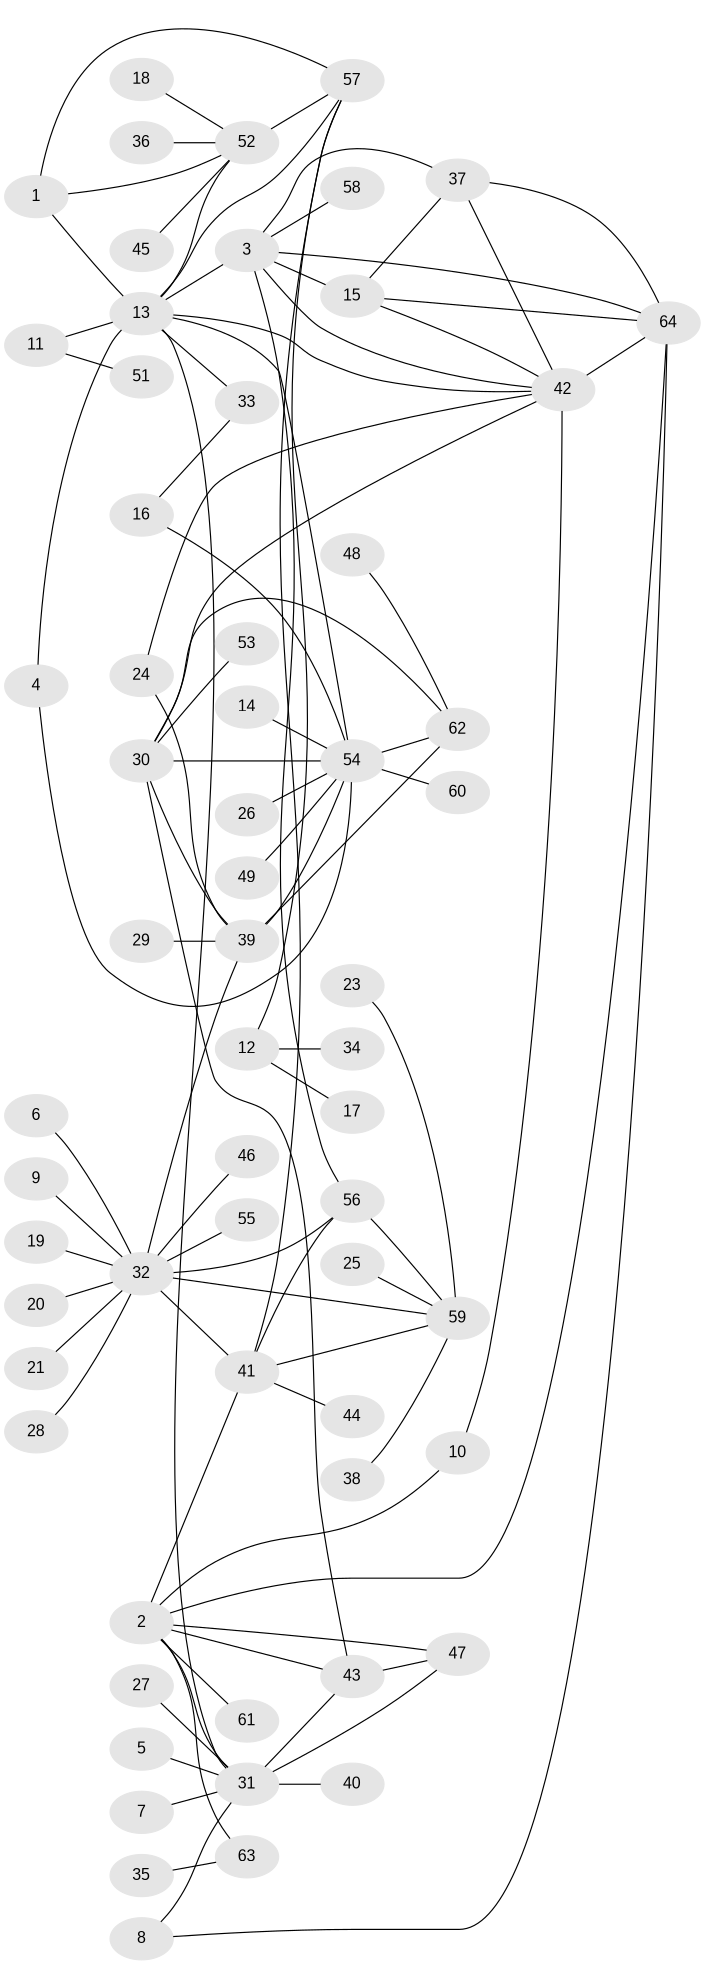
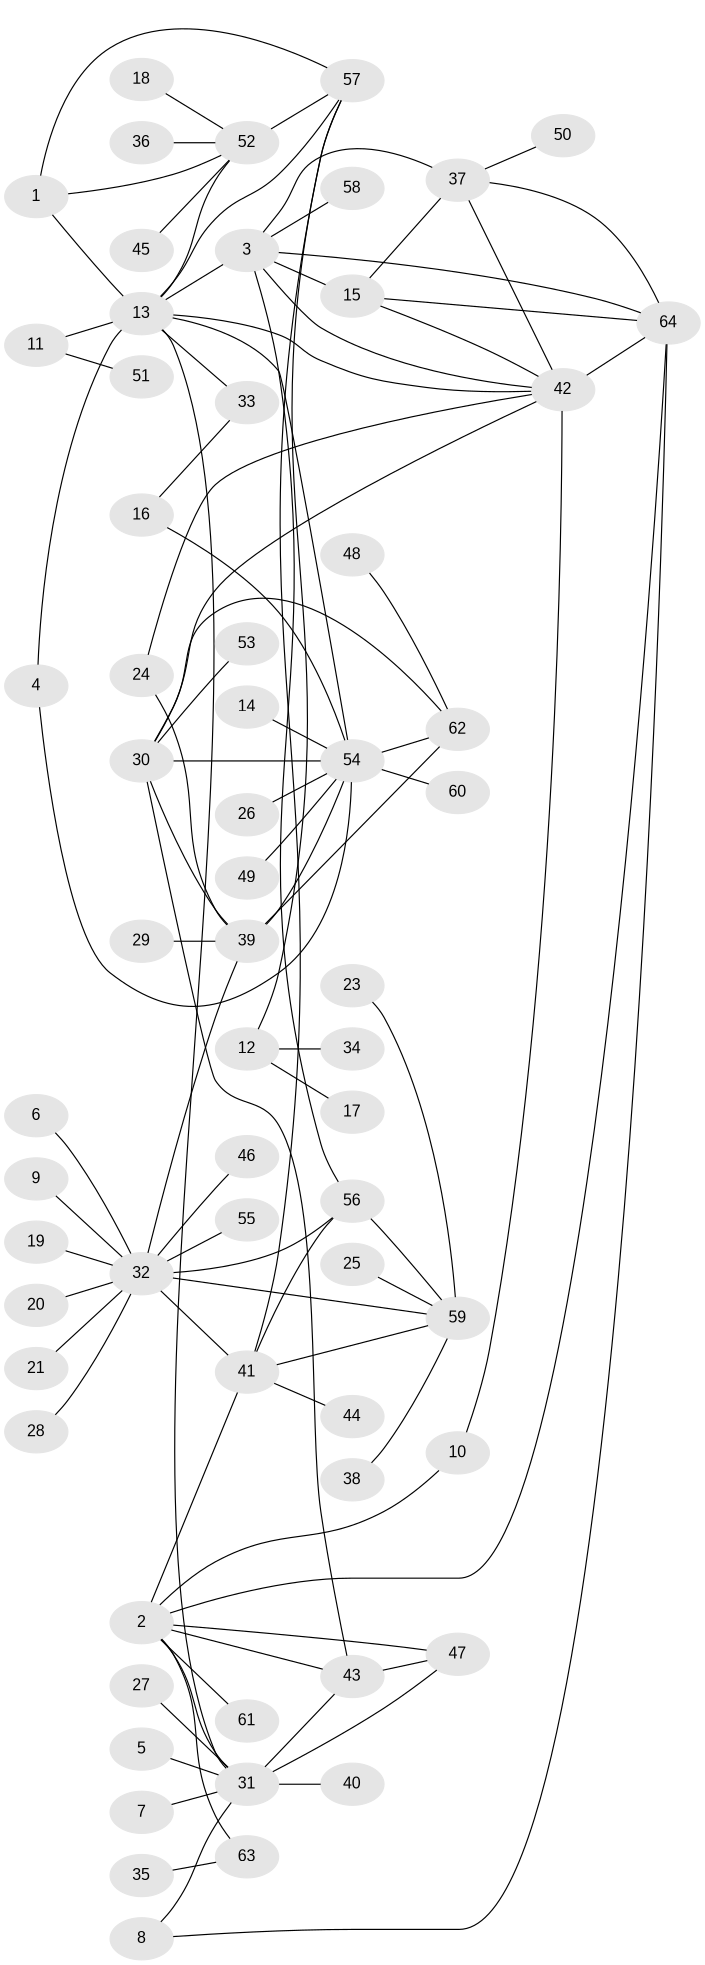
none -> (563, 136)
